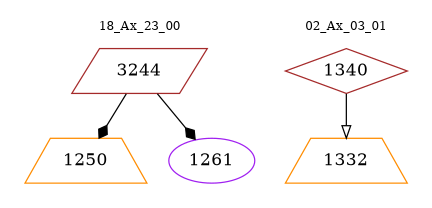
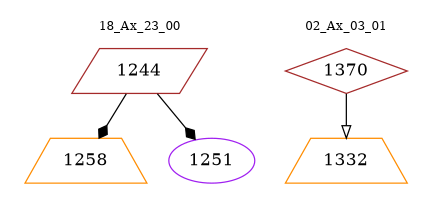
(140, 71) -> (140, 71)
(346, 71) -> (346, 71)
(86, 161) -> (86, 161)
(212, 161) -> (212, 161)
